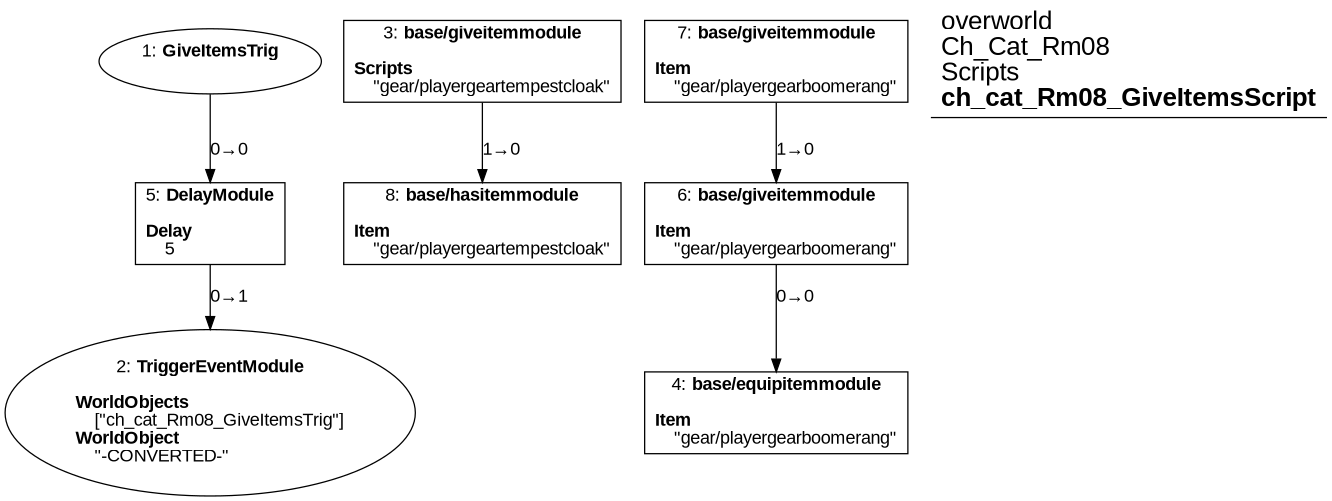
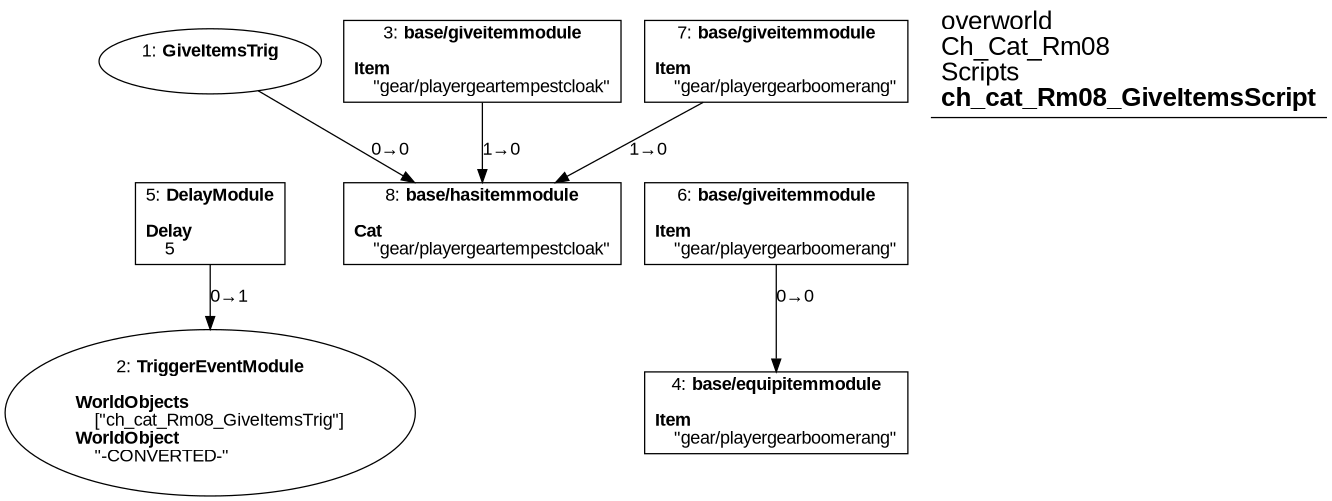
(383, 69) -> (372, 69)
(210, 132) -> (331, 133)
(776, 136) -> (635, 139)
(372, 231) -> (368, 231)
